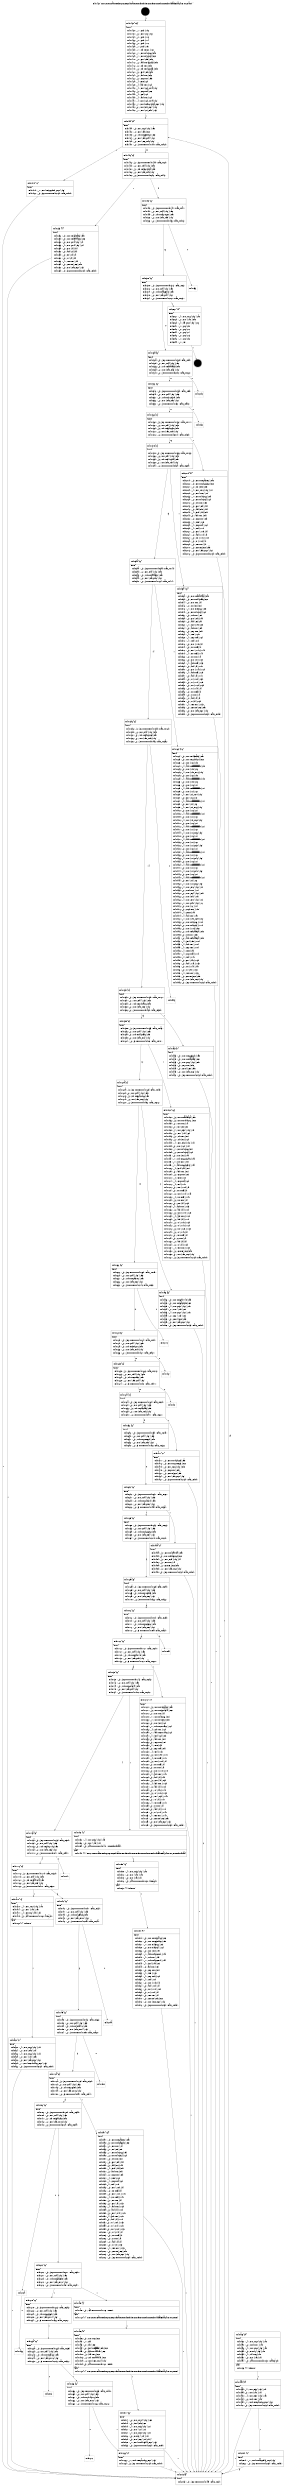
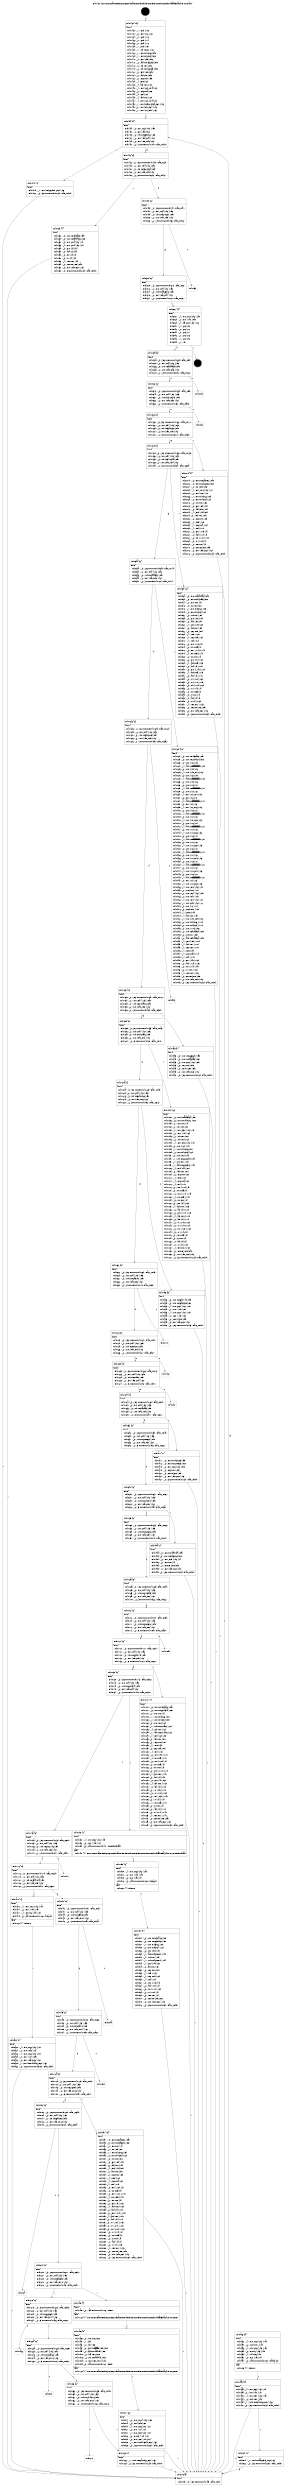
(163, 325) -> (176, 347)
(20, 2322) -> (22, 2335)
